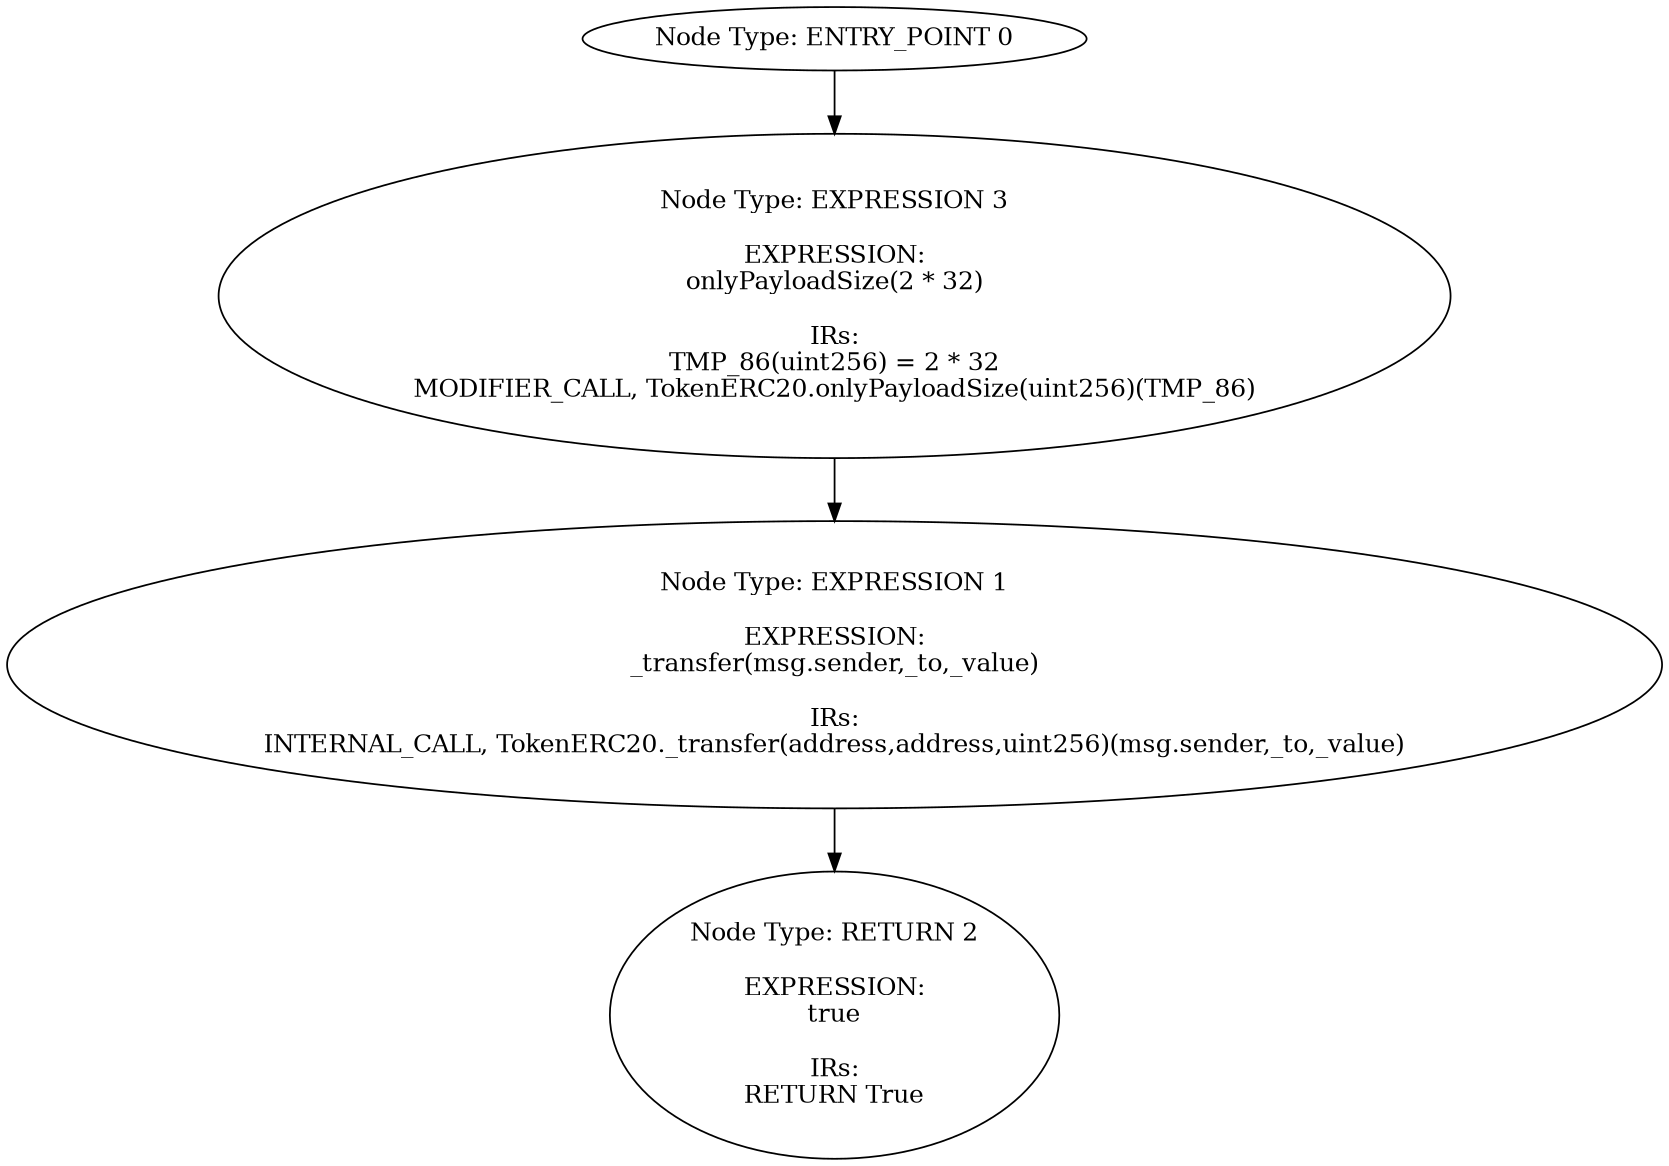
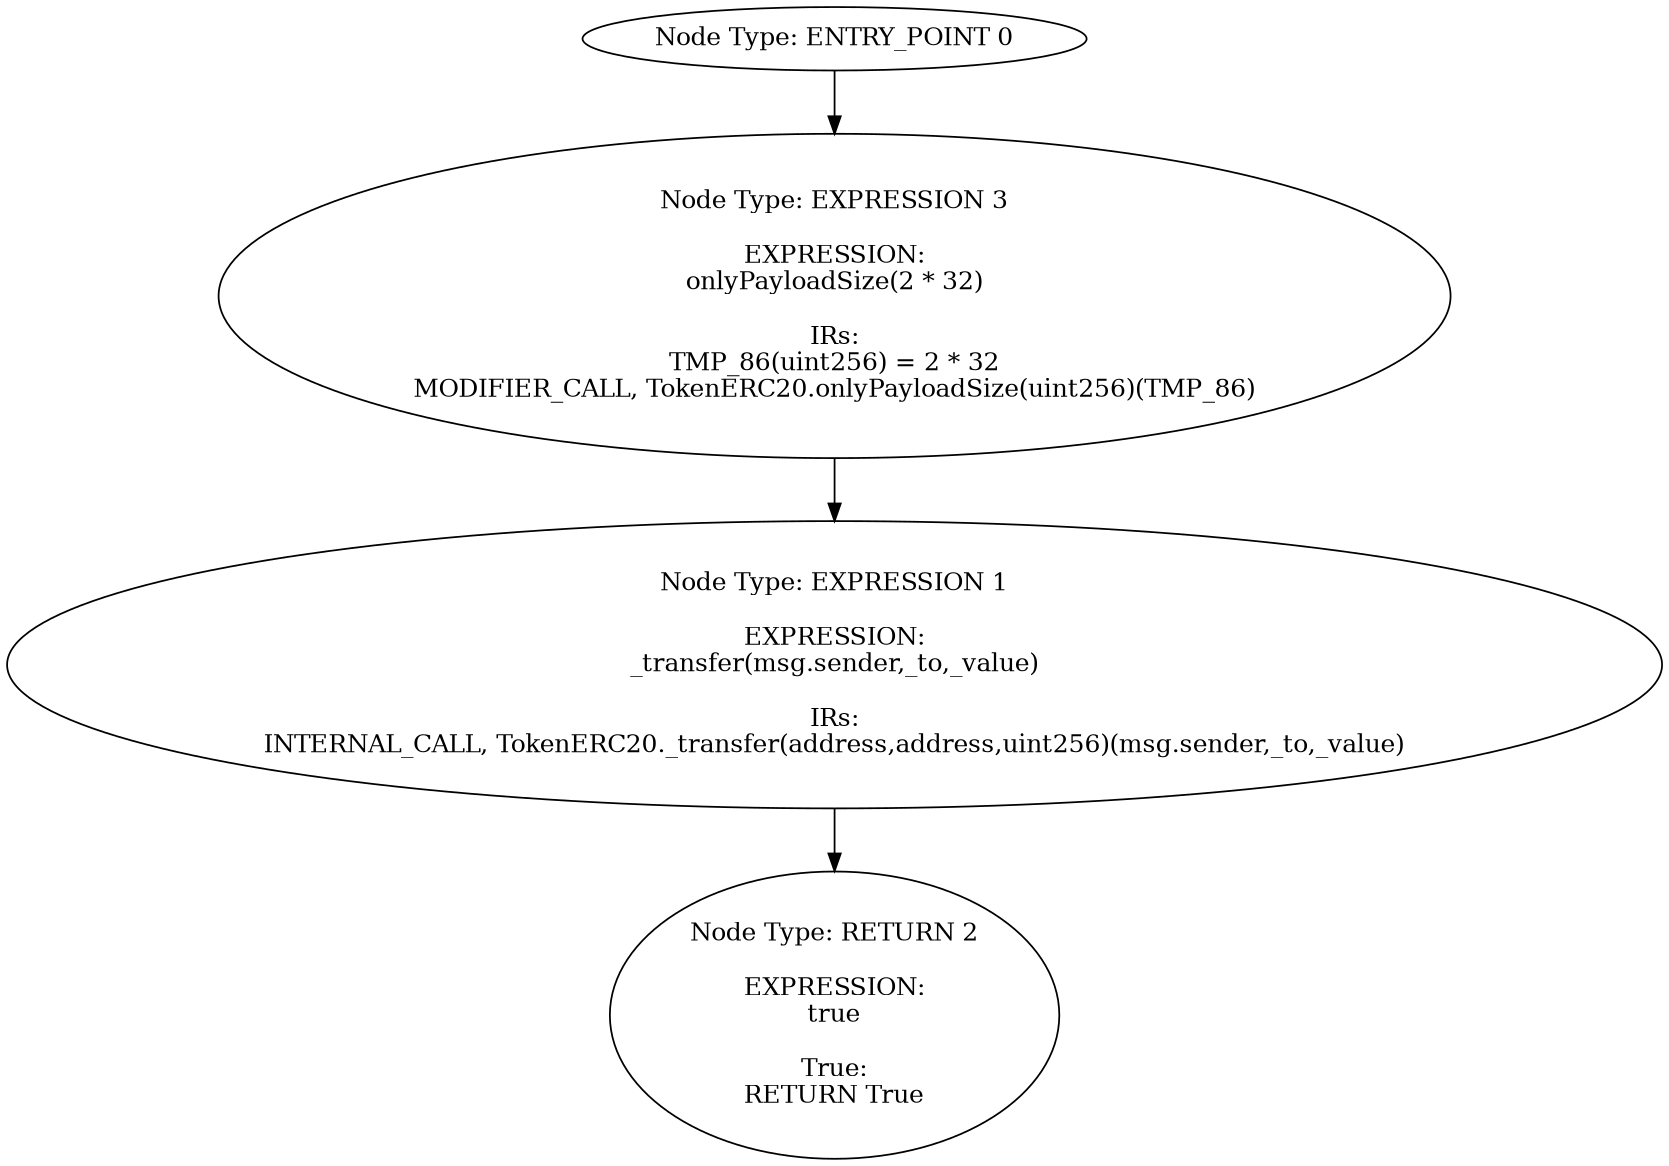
(835, 1015) -> (835, 1015)
